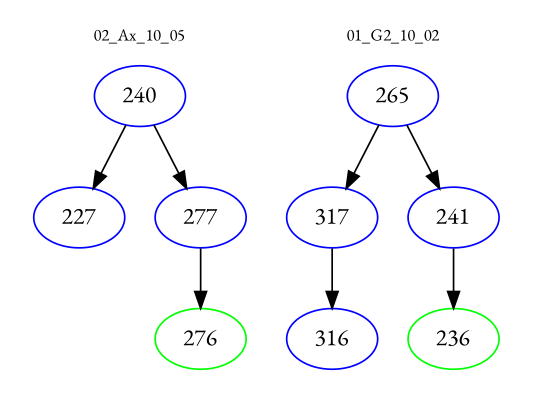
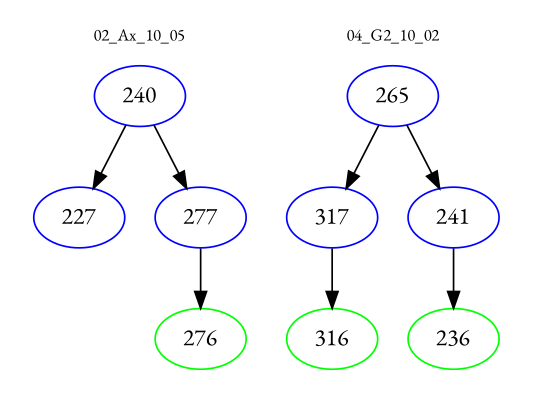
(393, 36) -> (393, 36)
(332, 339) -> (332, 339)
